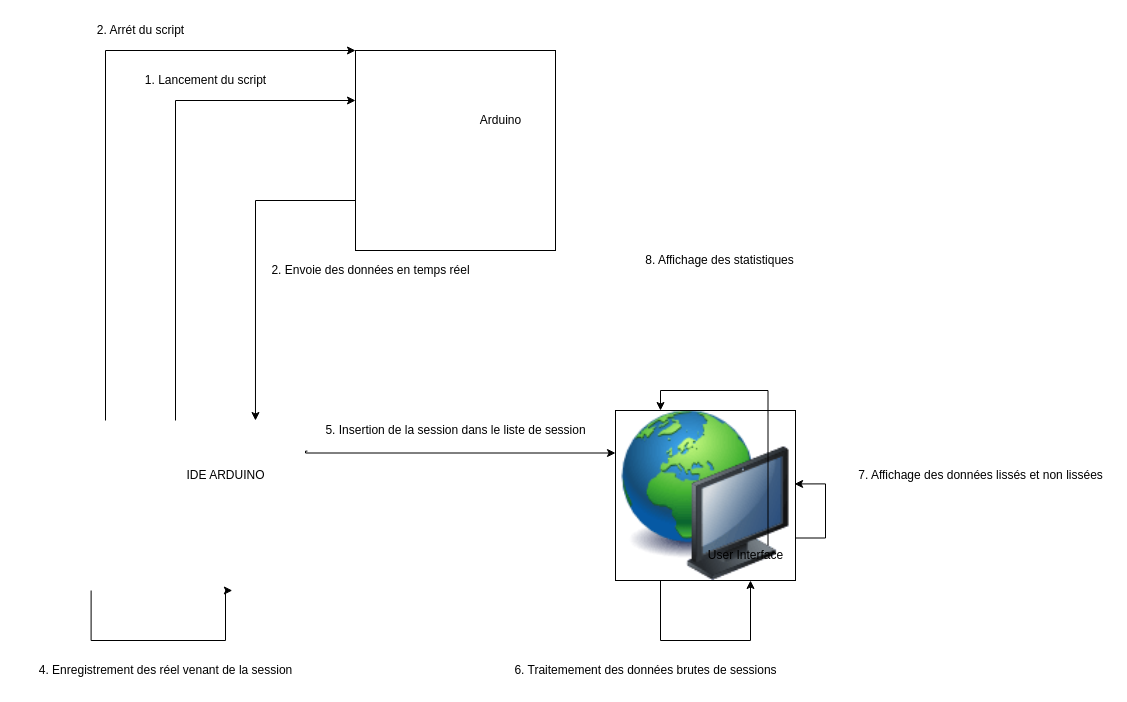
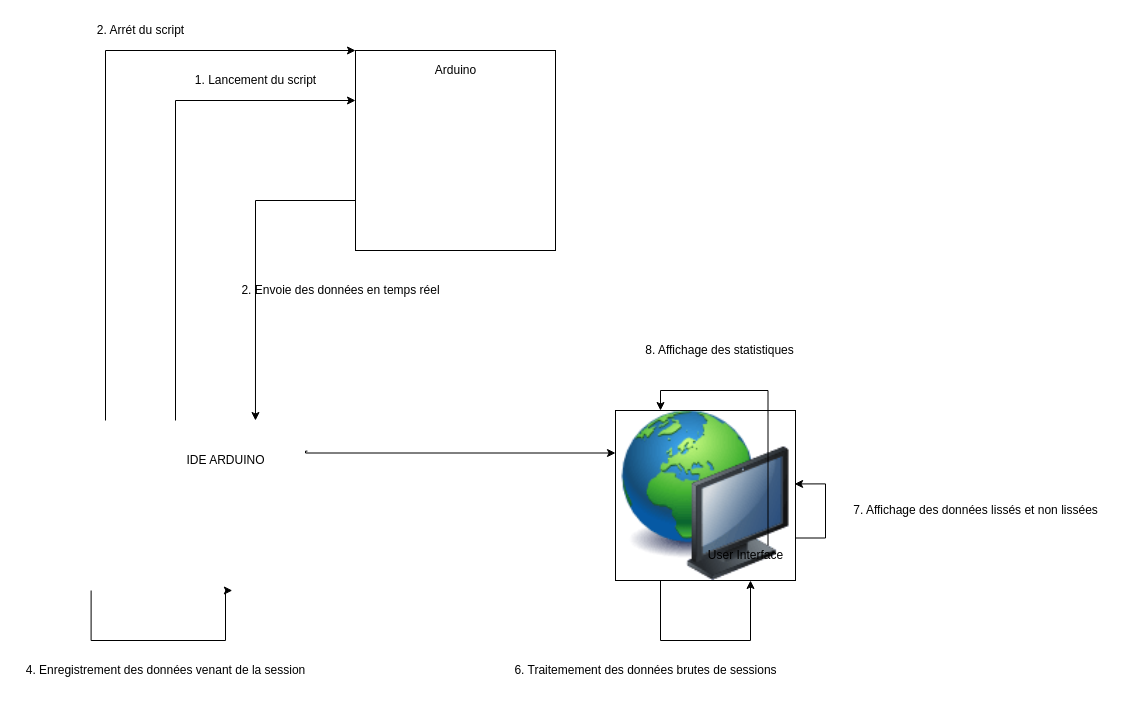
(206, 81) -> (256, 81)
(501, 121) -> (456, 71)
(720, 261) -> (720, 351)
(371, 271) -> (341, 291)
(456, 431) -> none
(226, 476) -> (226, 461)
(981, 476) -> (976, 511)
(166, 671) -> (166, 671)
